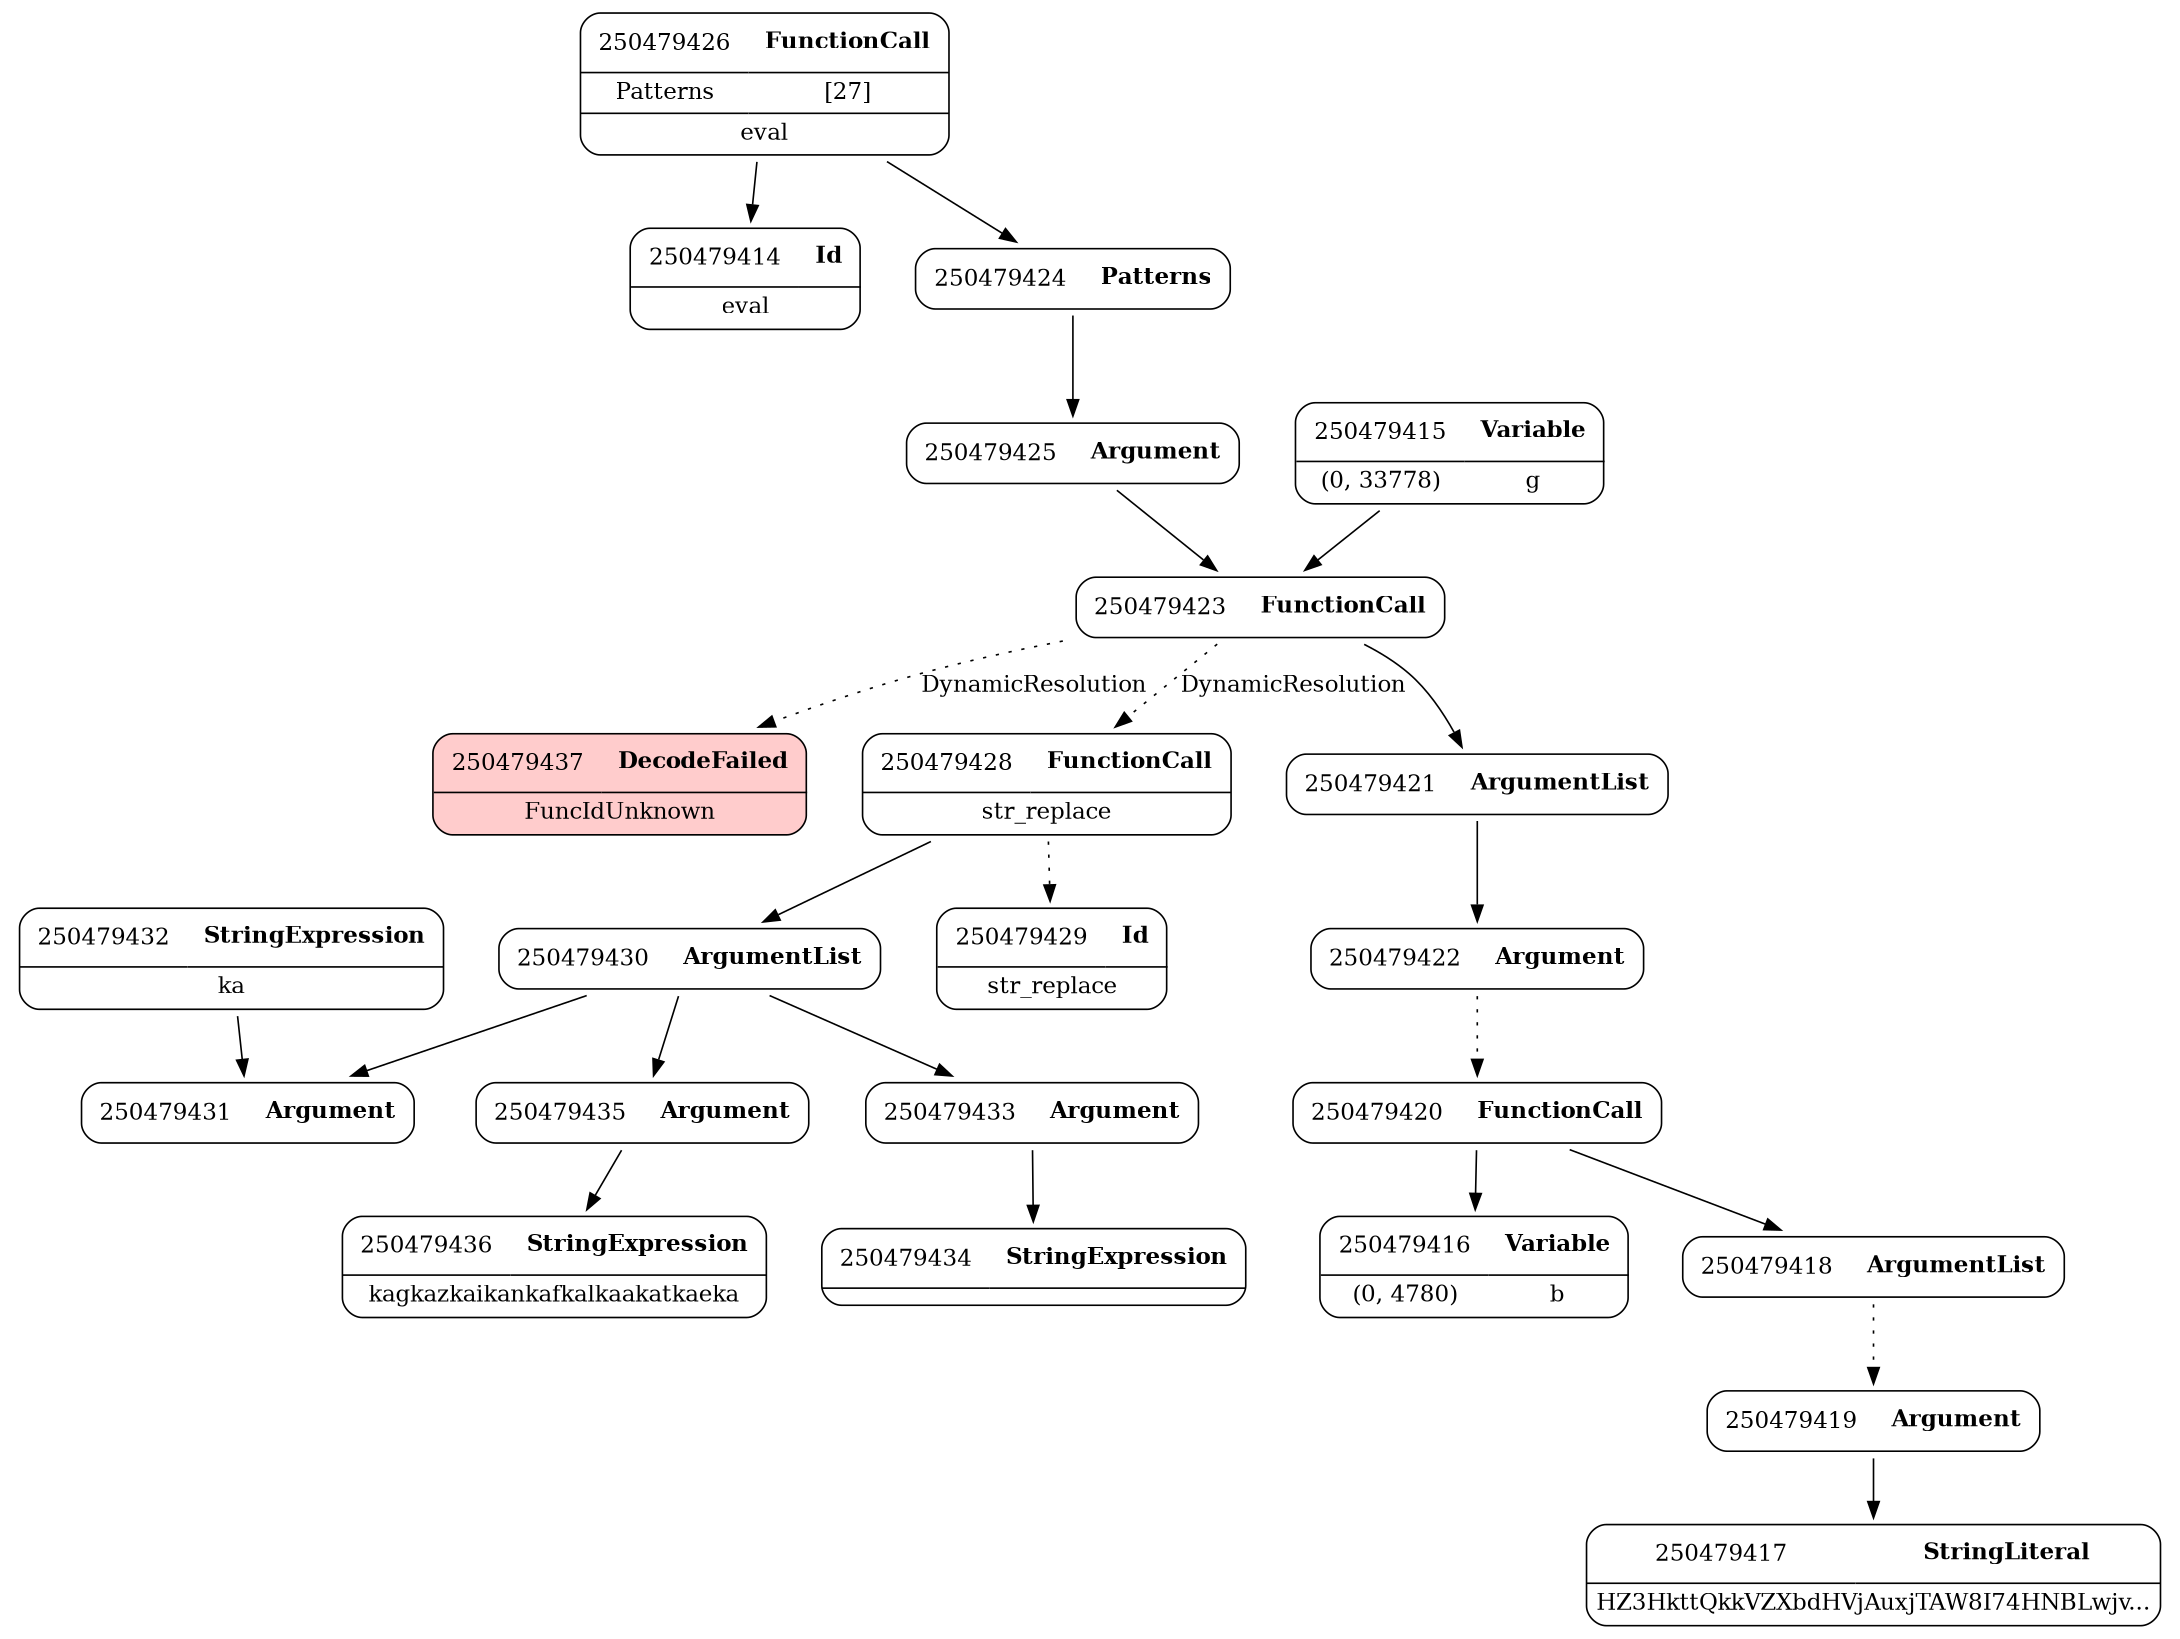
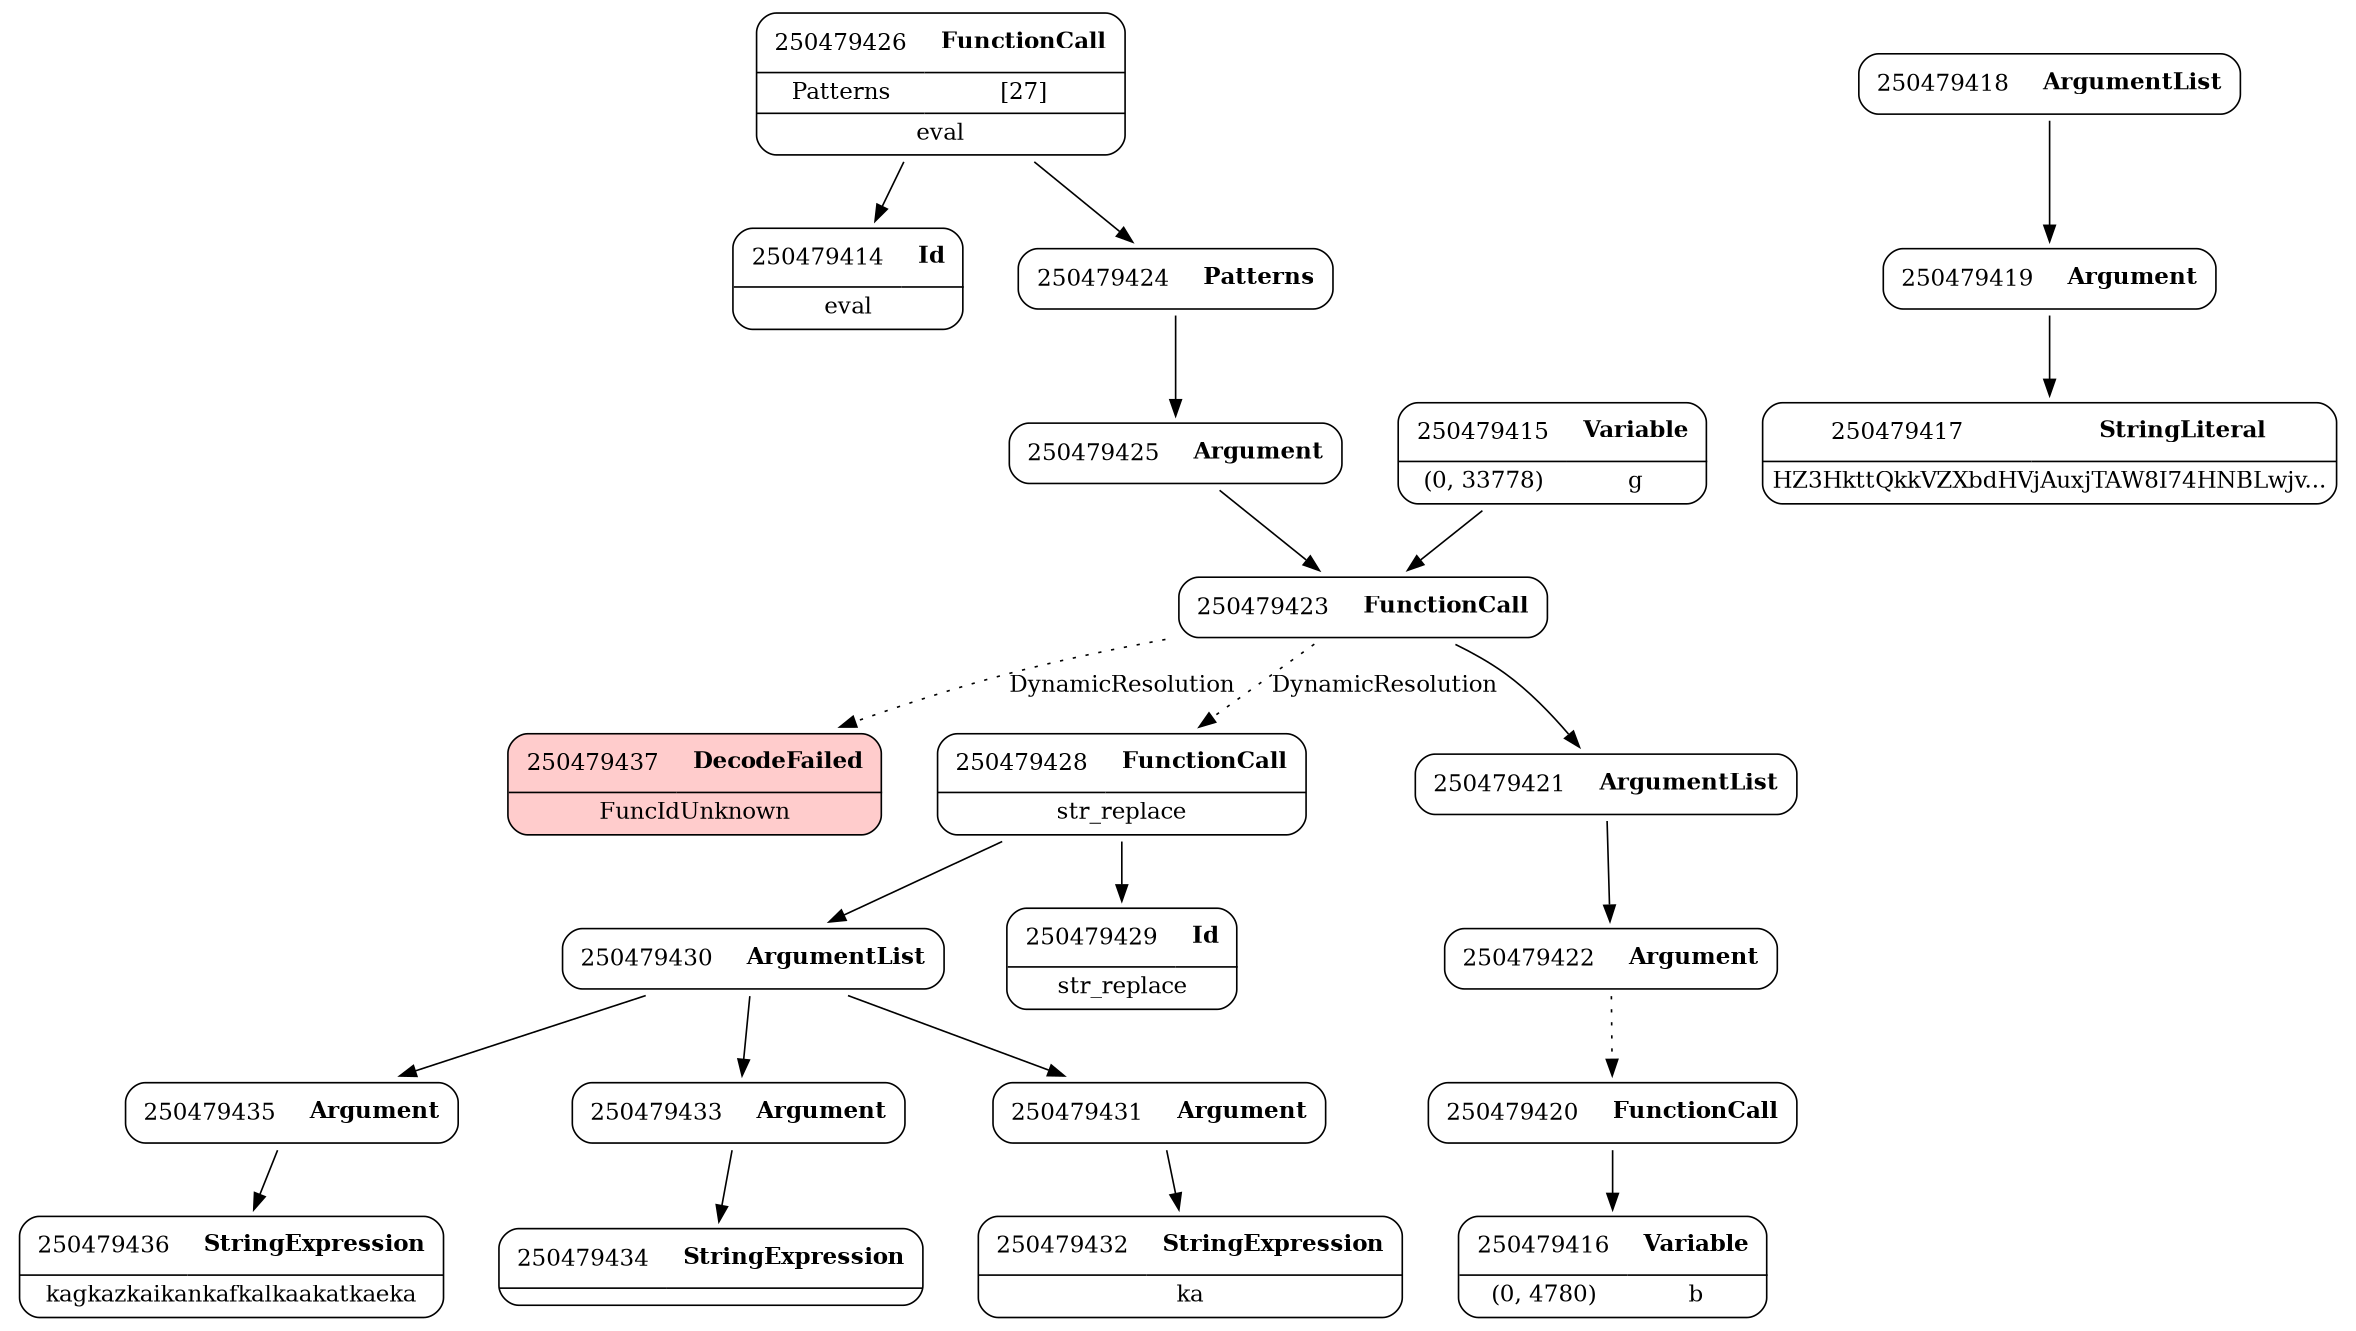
(1049, 863) -> (1122, 863)
(240, 1038) -> (1171, 1172)
(1668, 1187) -> none
(1874, 1336) -> (2050, 173)
